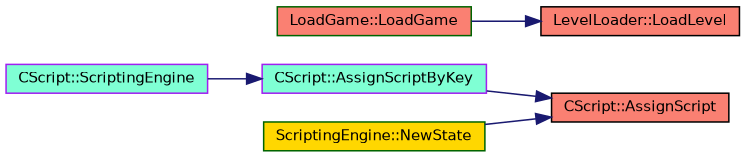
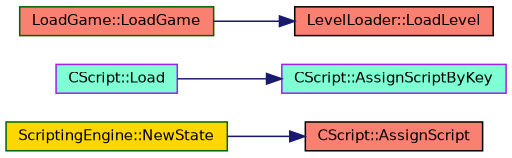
(107, 79) -> (117, 79)
(511, 94) -> none
